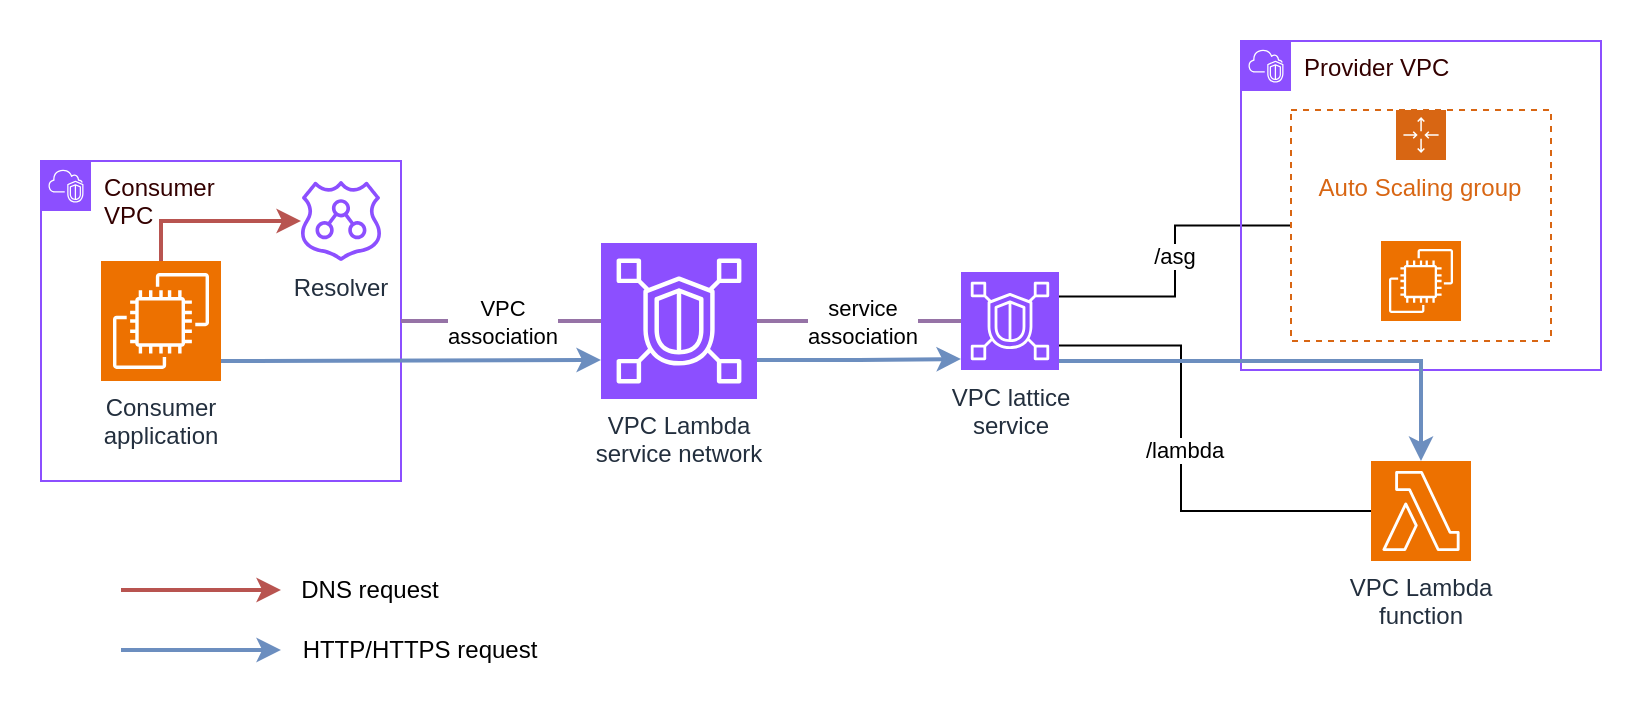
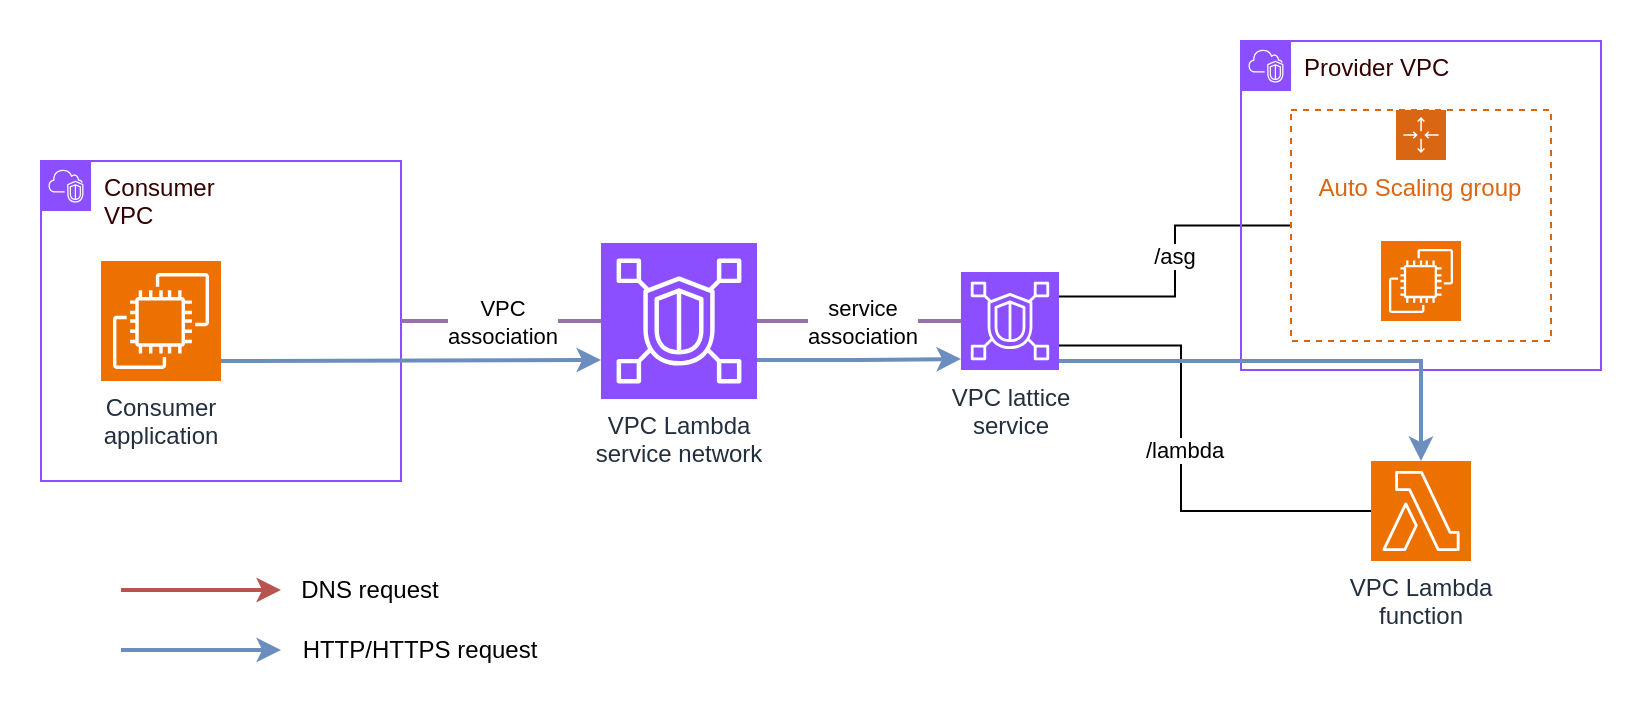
(202, 221) -> none
(341, 221) -> none
